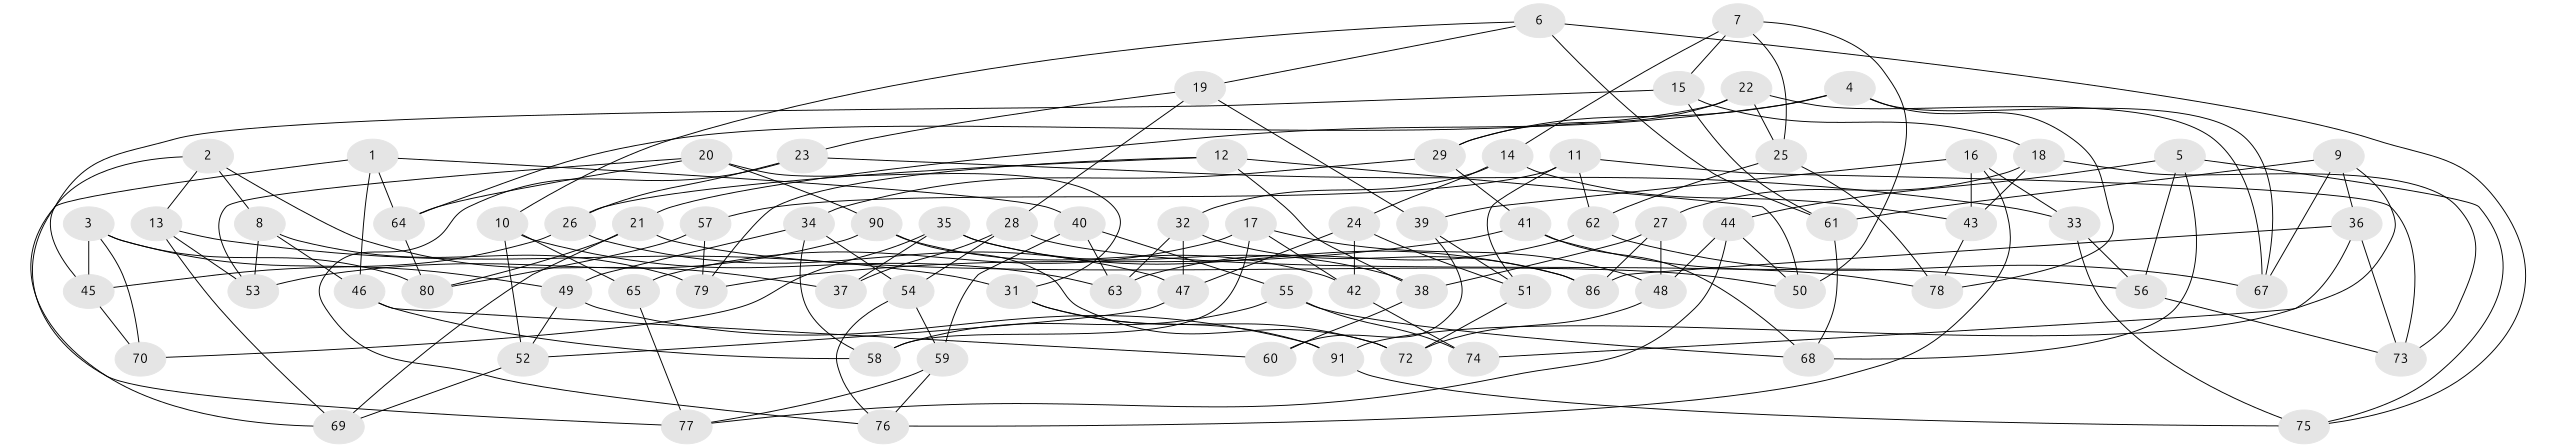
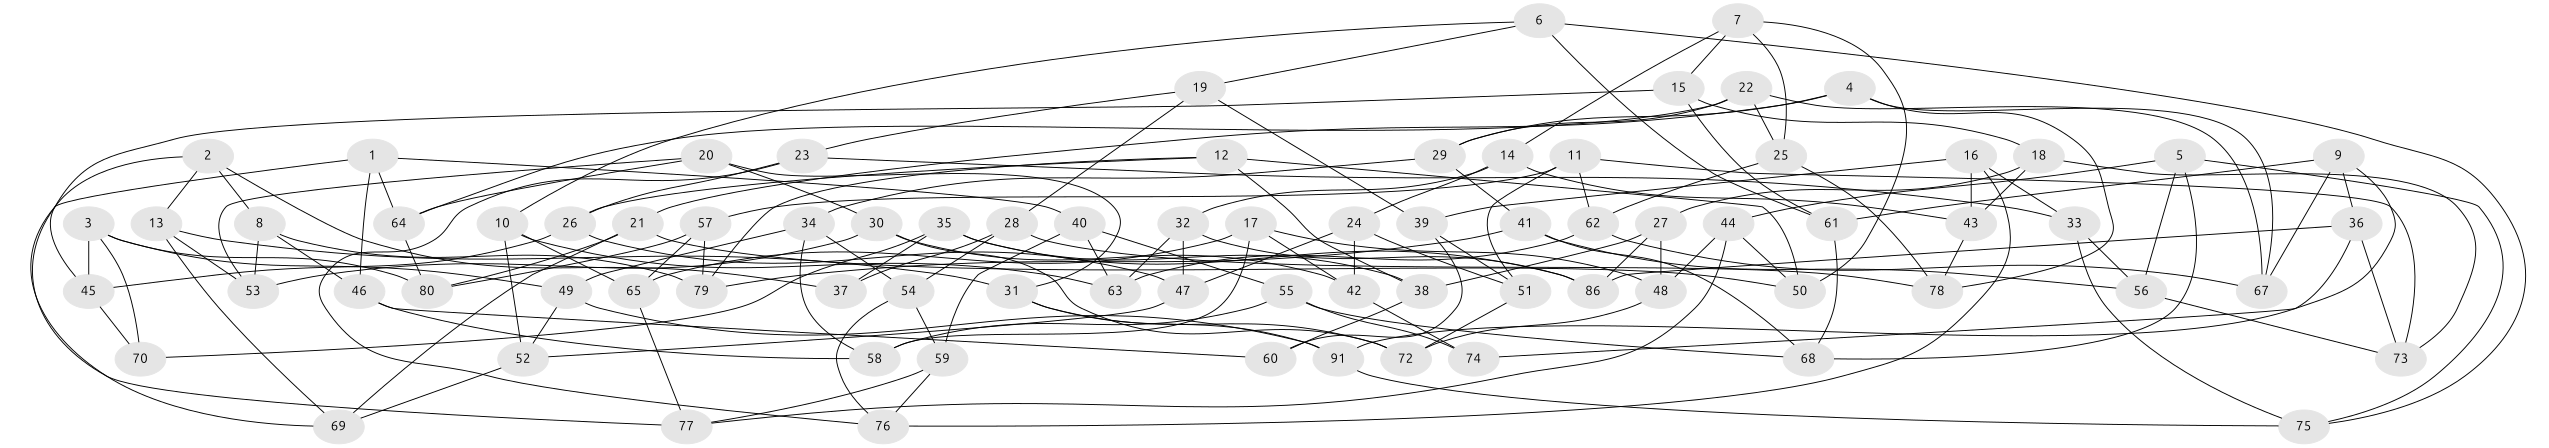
(877, 224) -> (877, 224)
none -> (679, 249)
